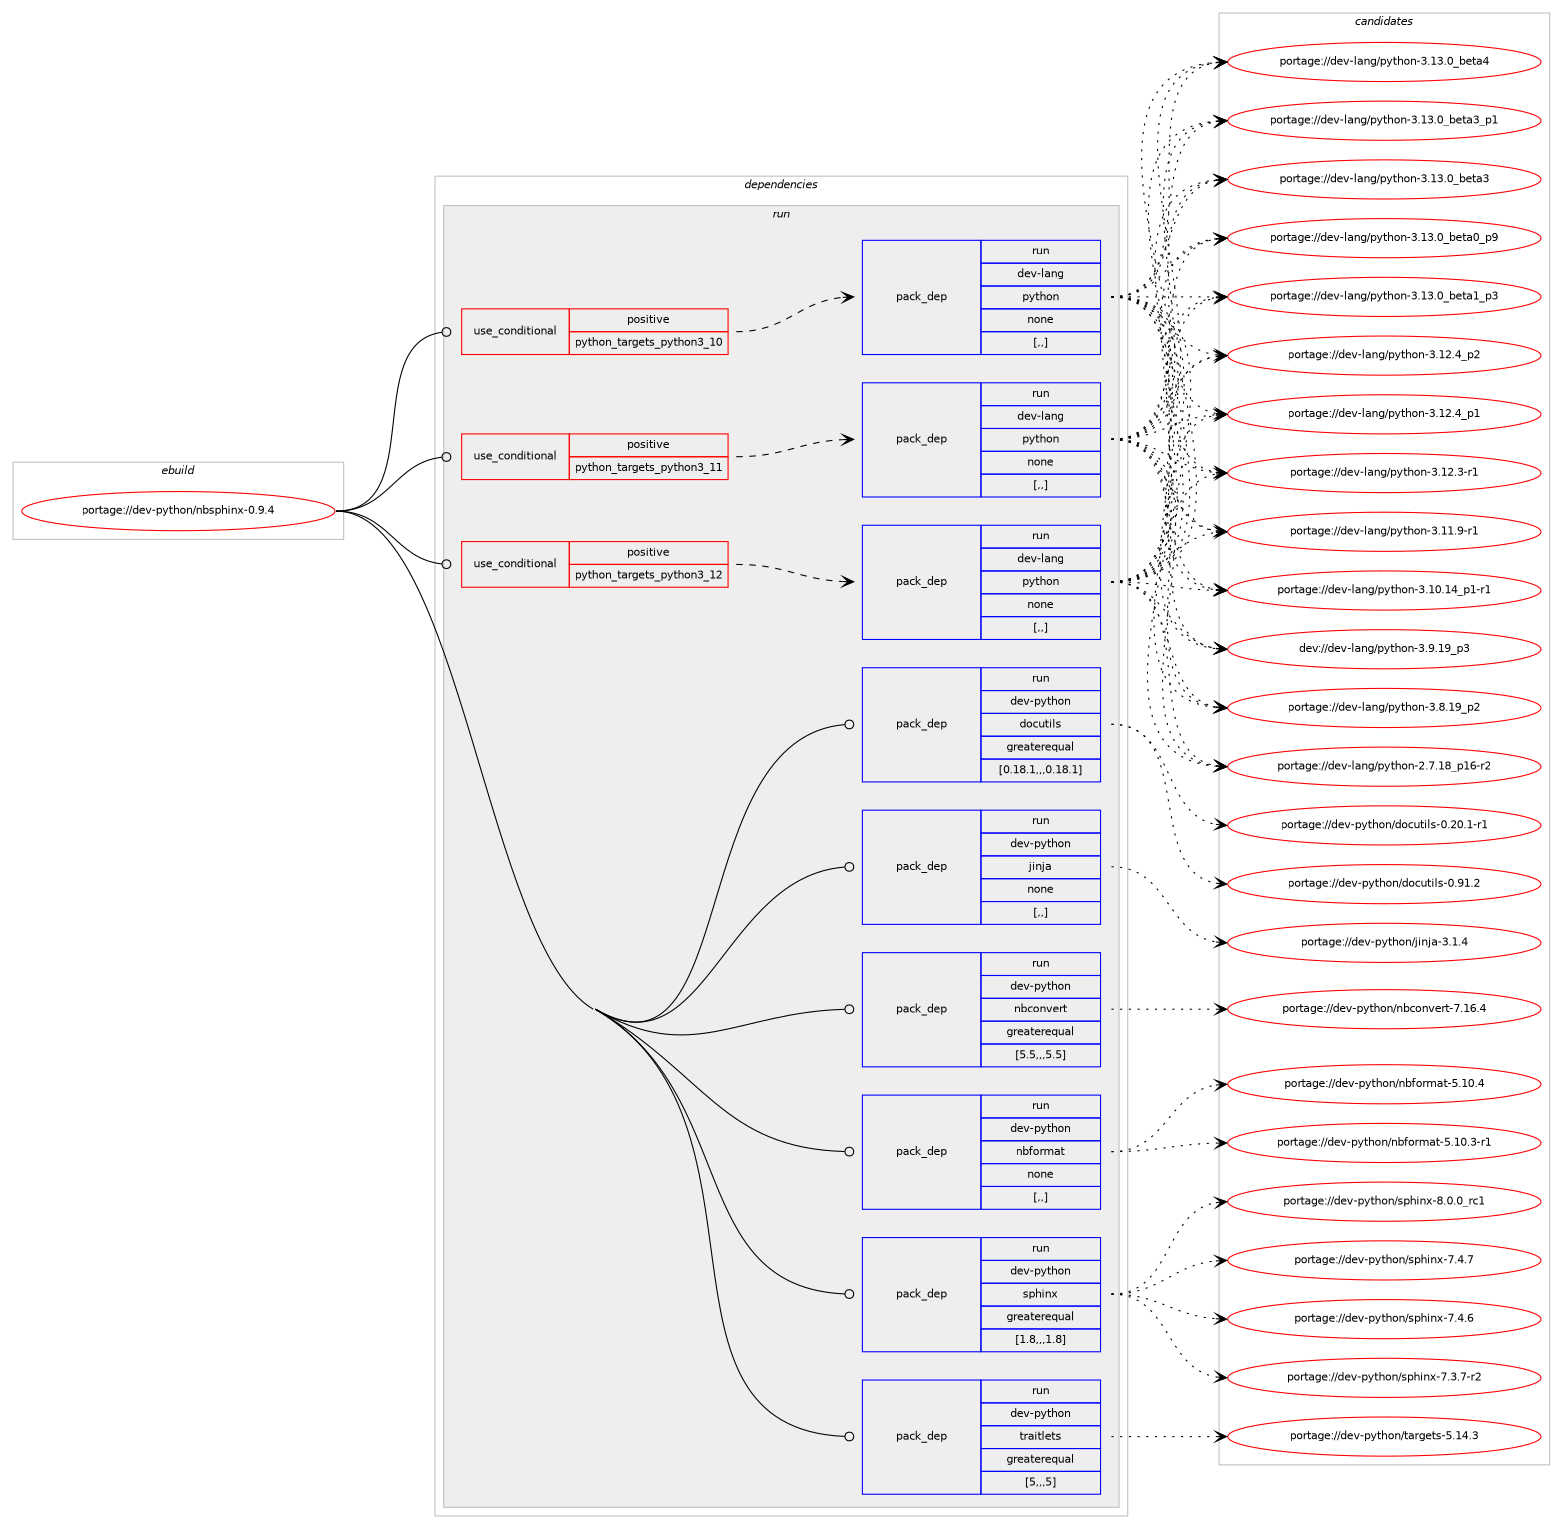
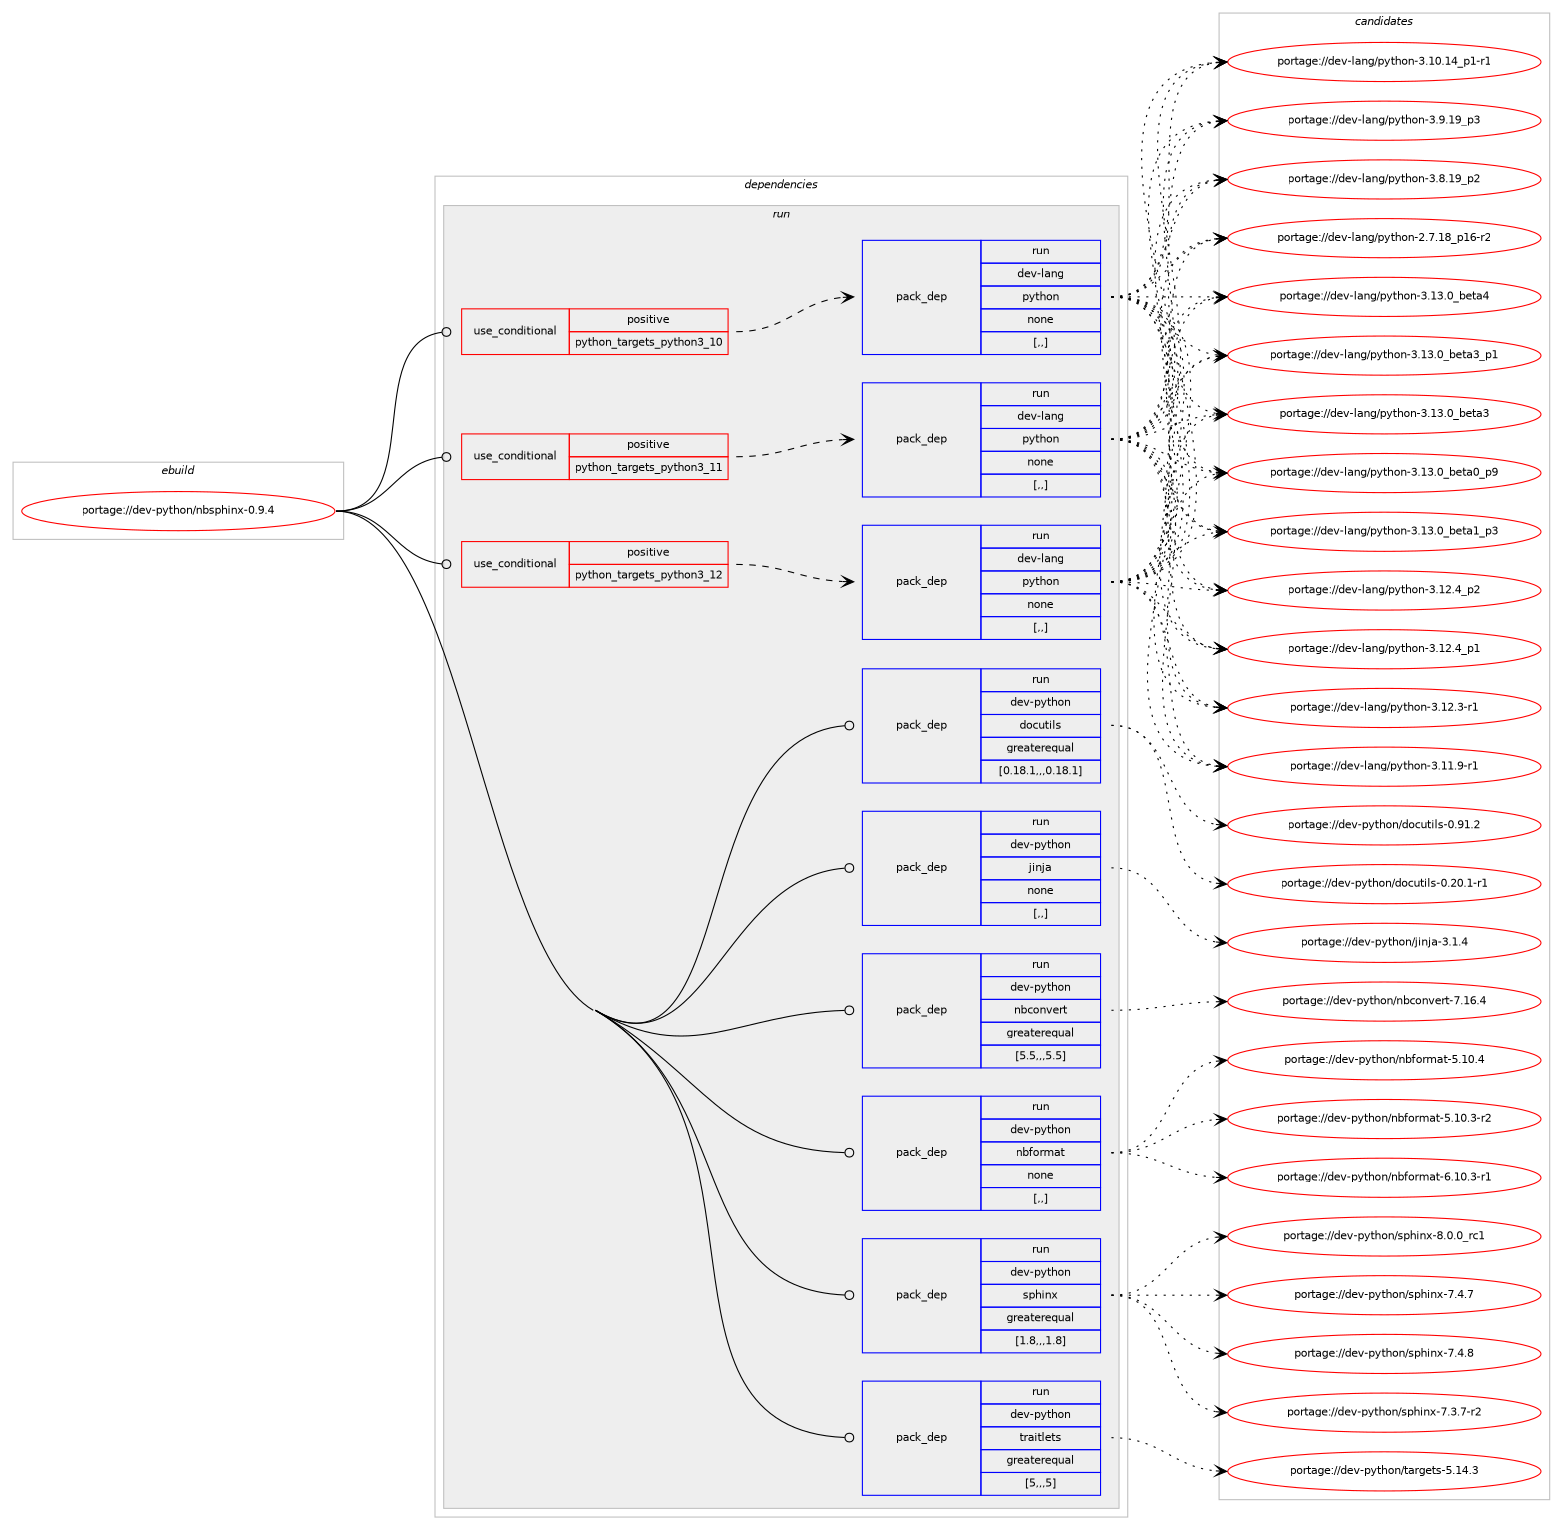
(1384, 649) -> (1384, 121)
none -> (1384, 1119)
(1384, 1143) -> (1384, 1178)
(1384, 1319) -> (1384, 1354)
